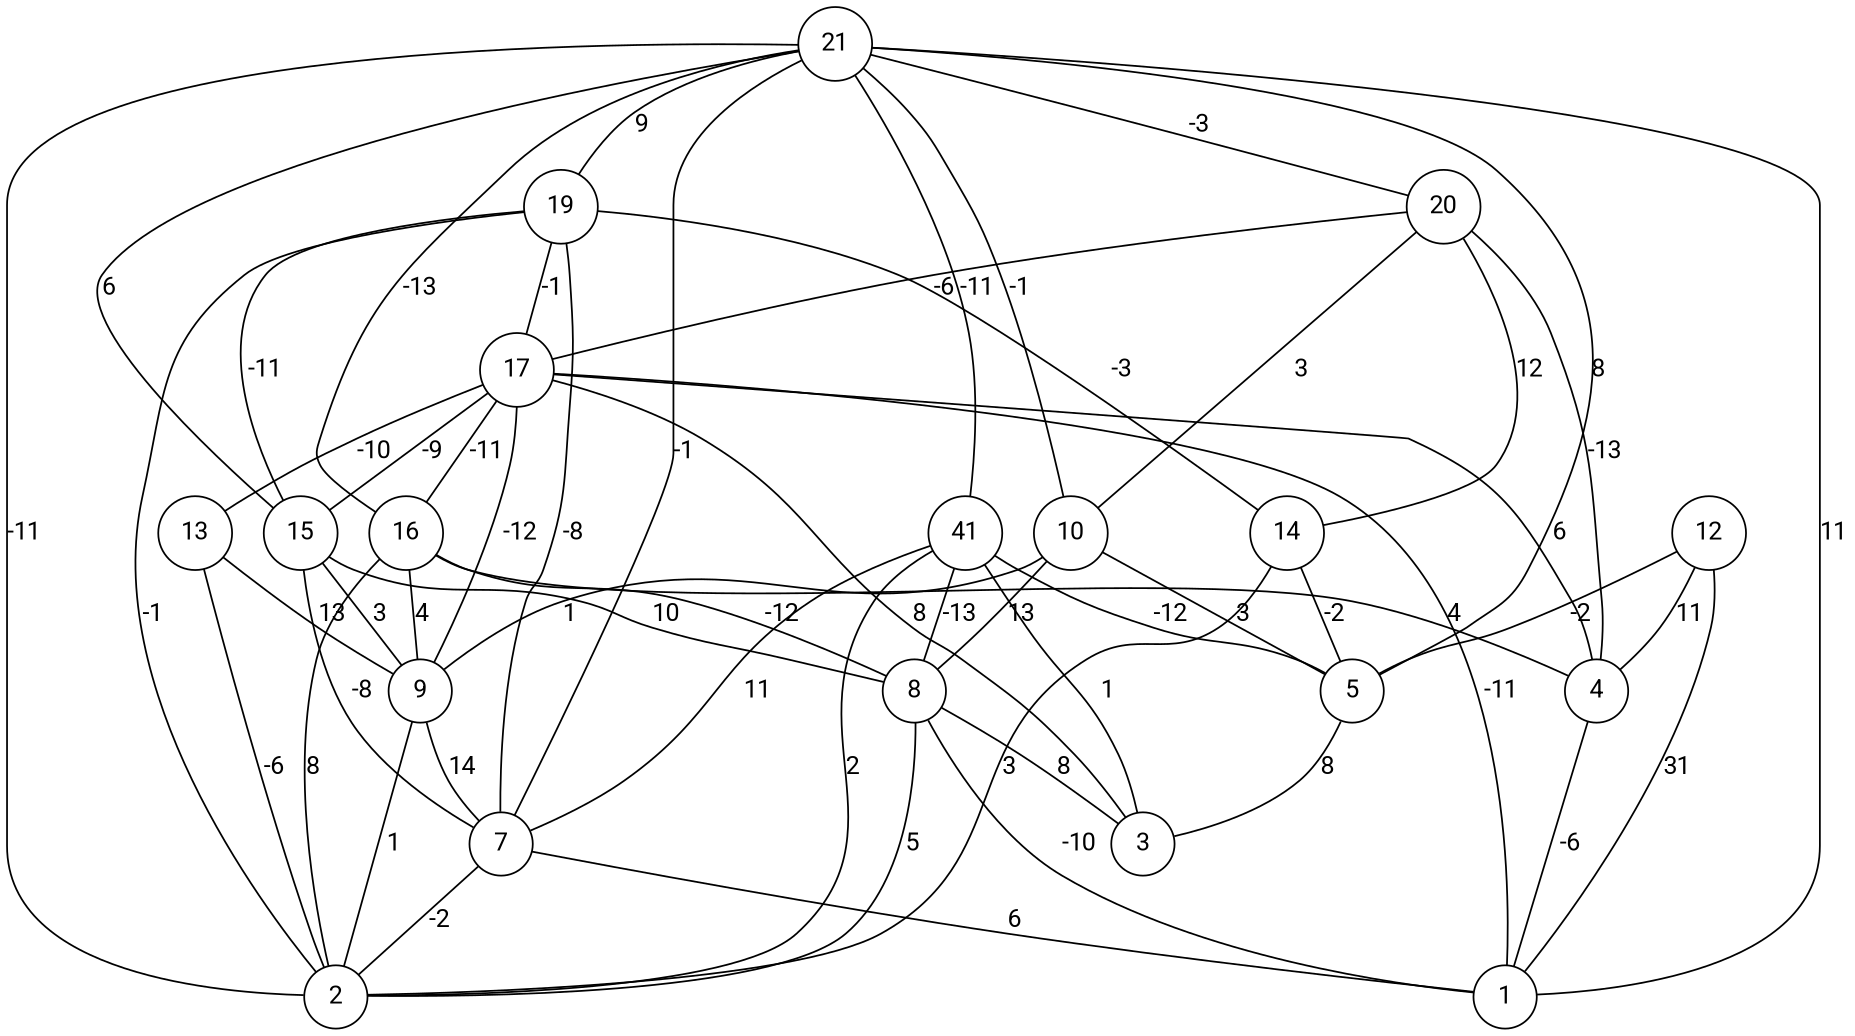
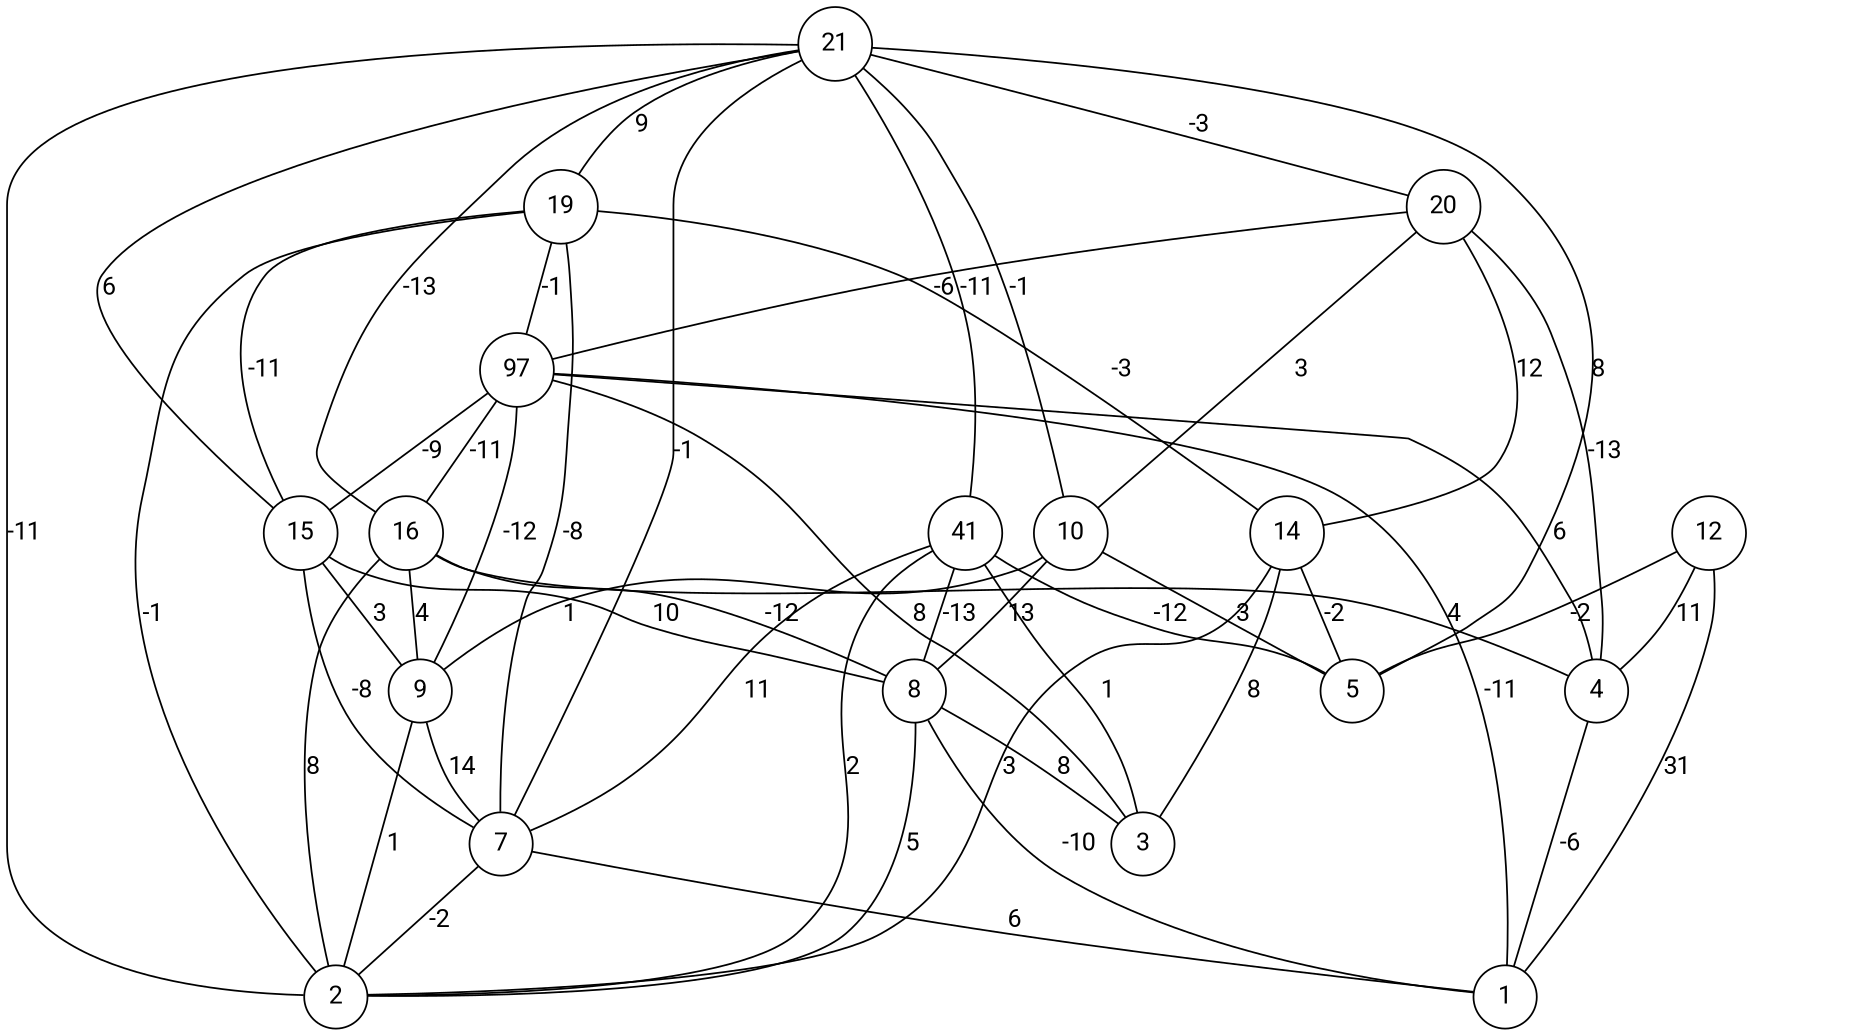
(1820, 213) -> none
(517, 370) -> (517, 370)
(195, 533) -> none
(1273, 799) -> (1230, 697)
